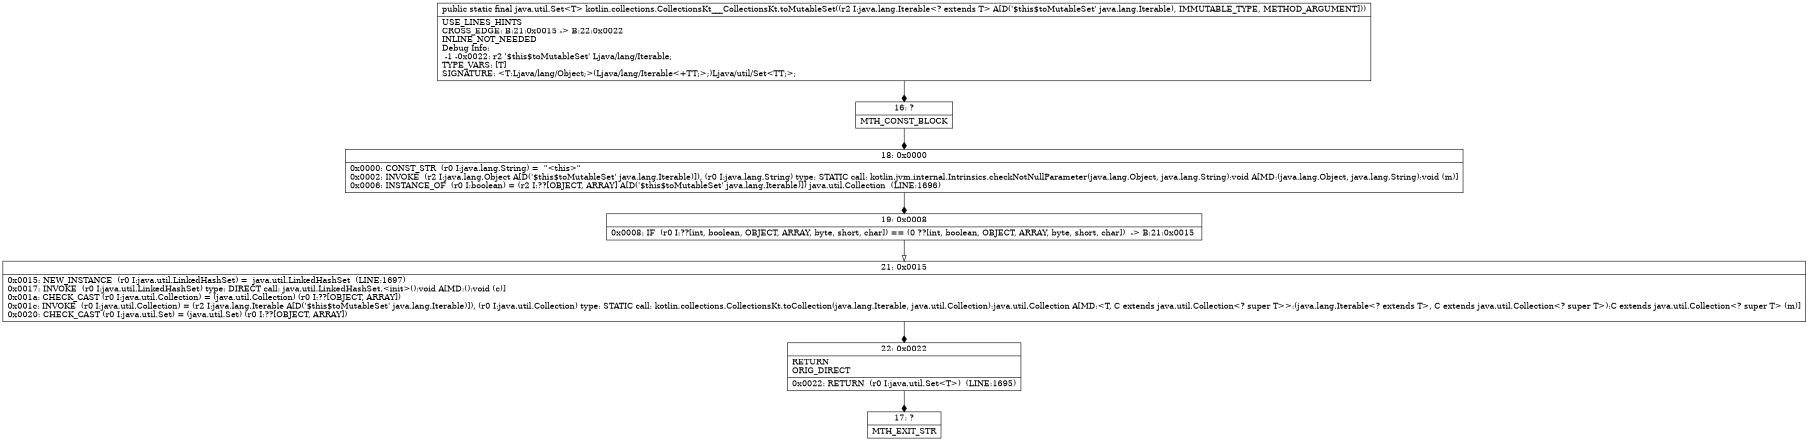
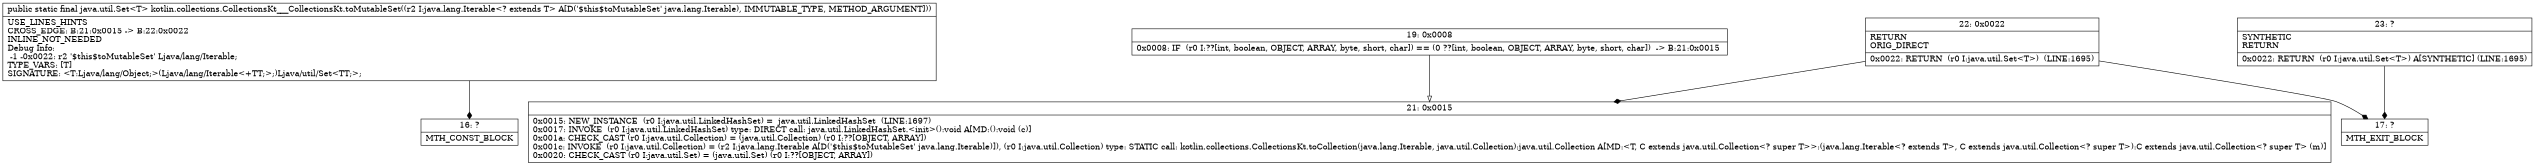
none -> (2385, 42)
(904, 171) -> none
(904, 329) -> (1743, 81)
(904, 431) -> (2385, 138)
